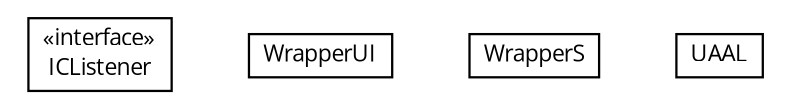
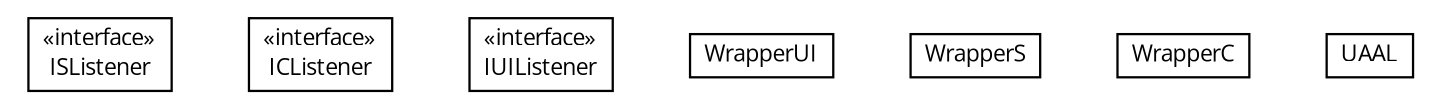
none -> (99, 55)
none -> (540, 55)
none -> (1183, 55)
